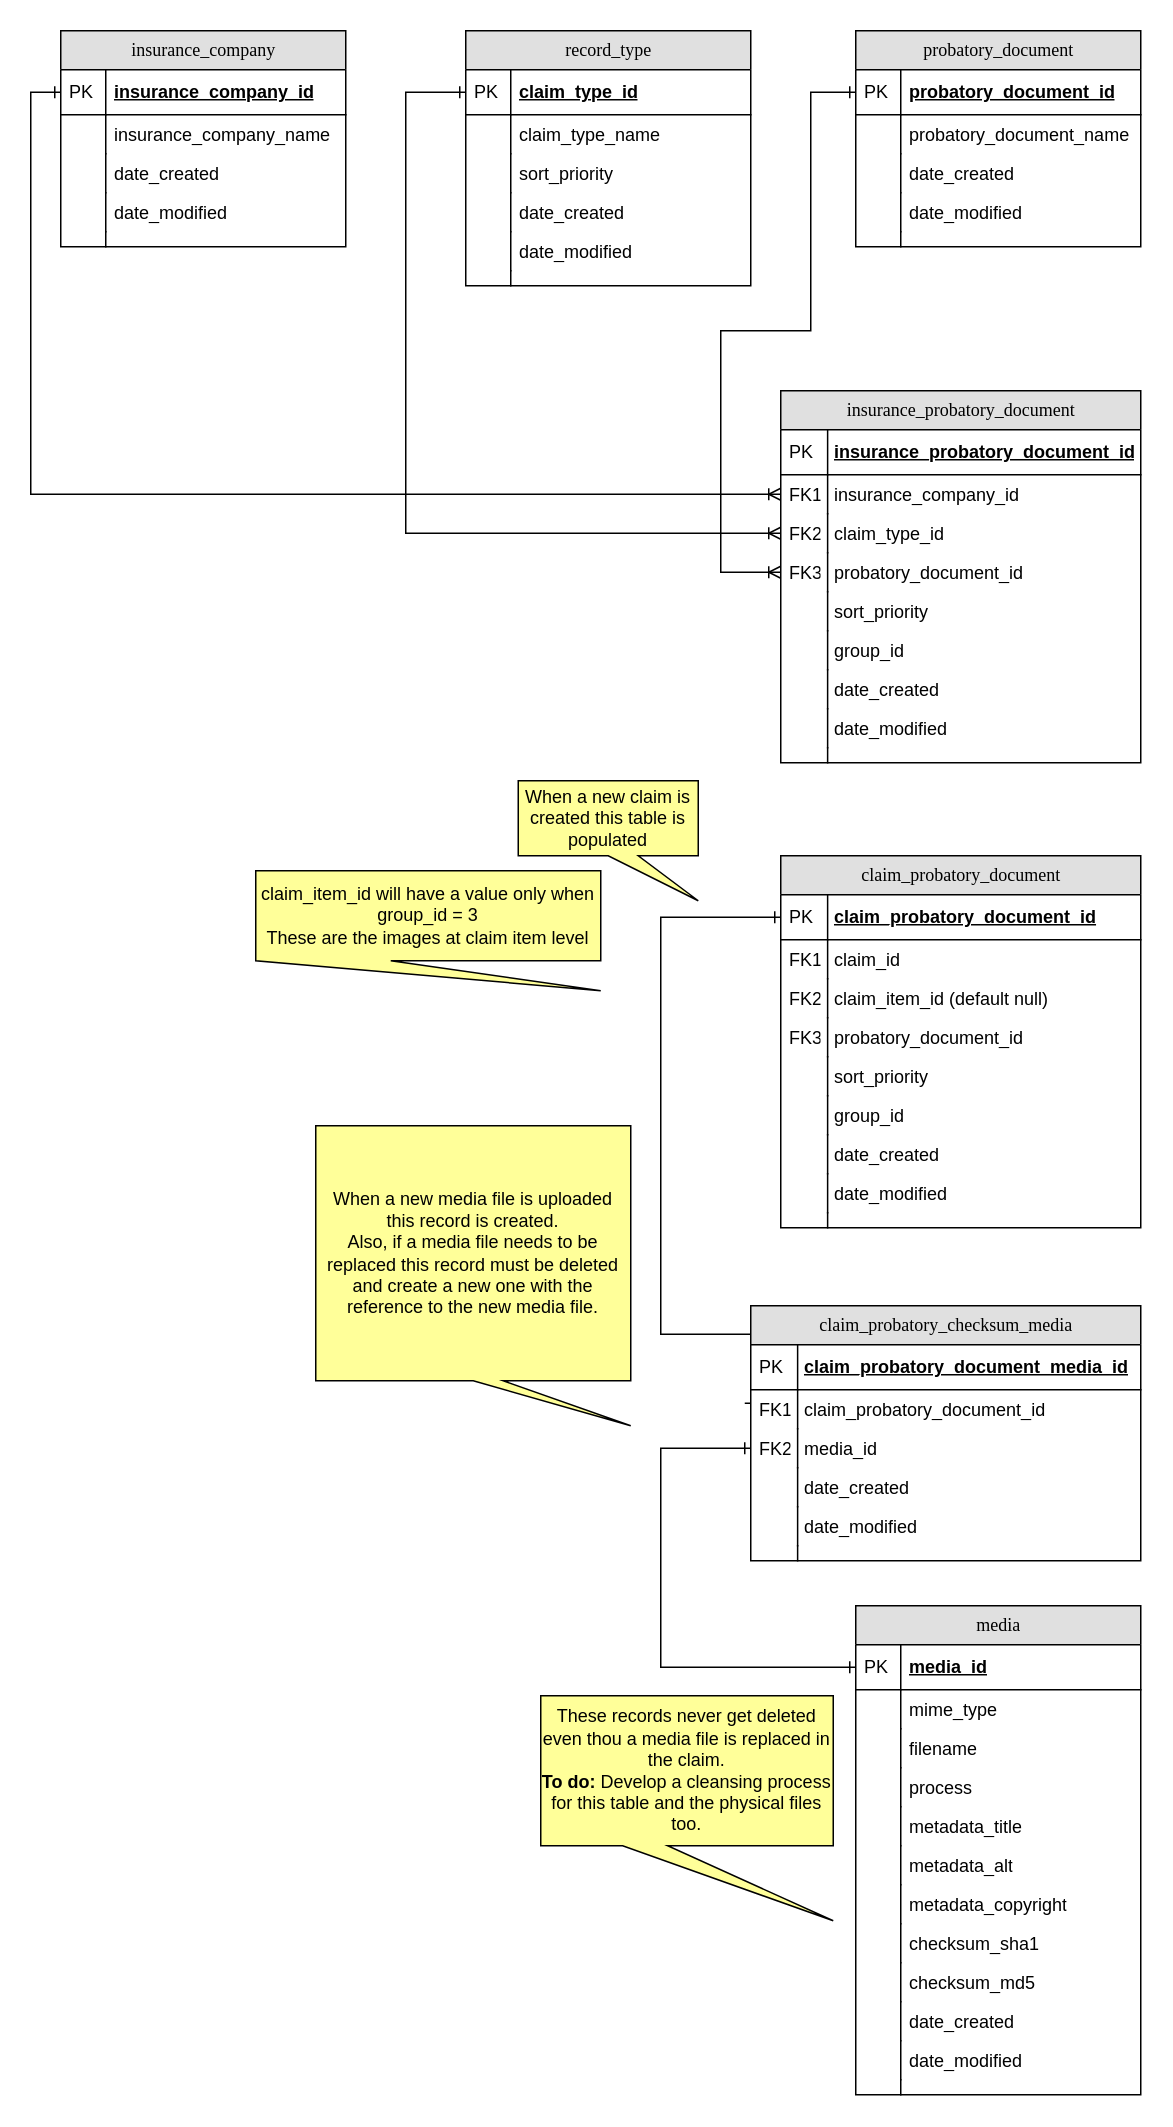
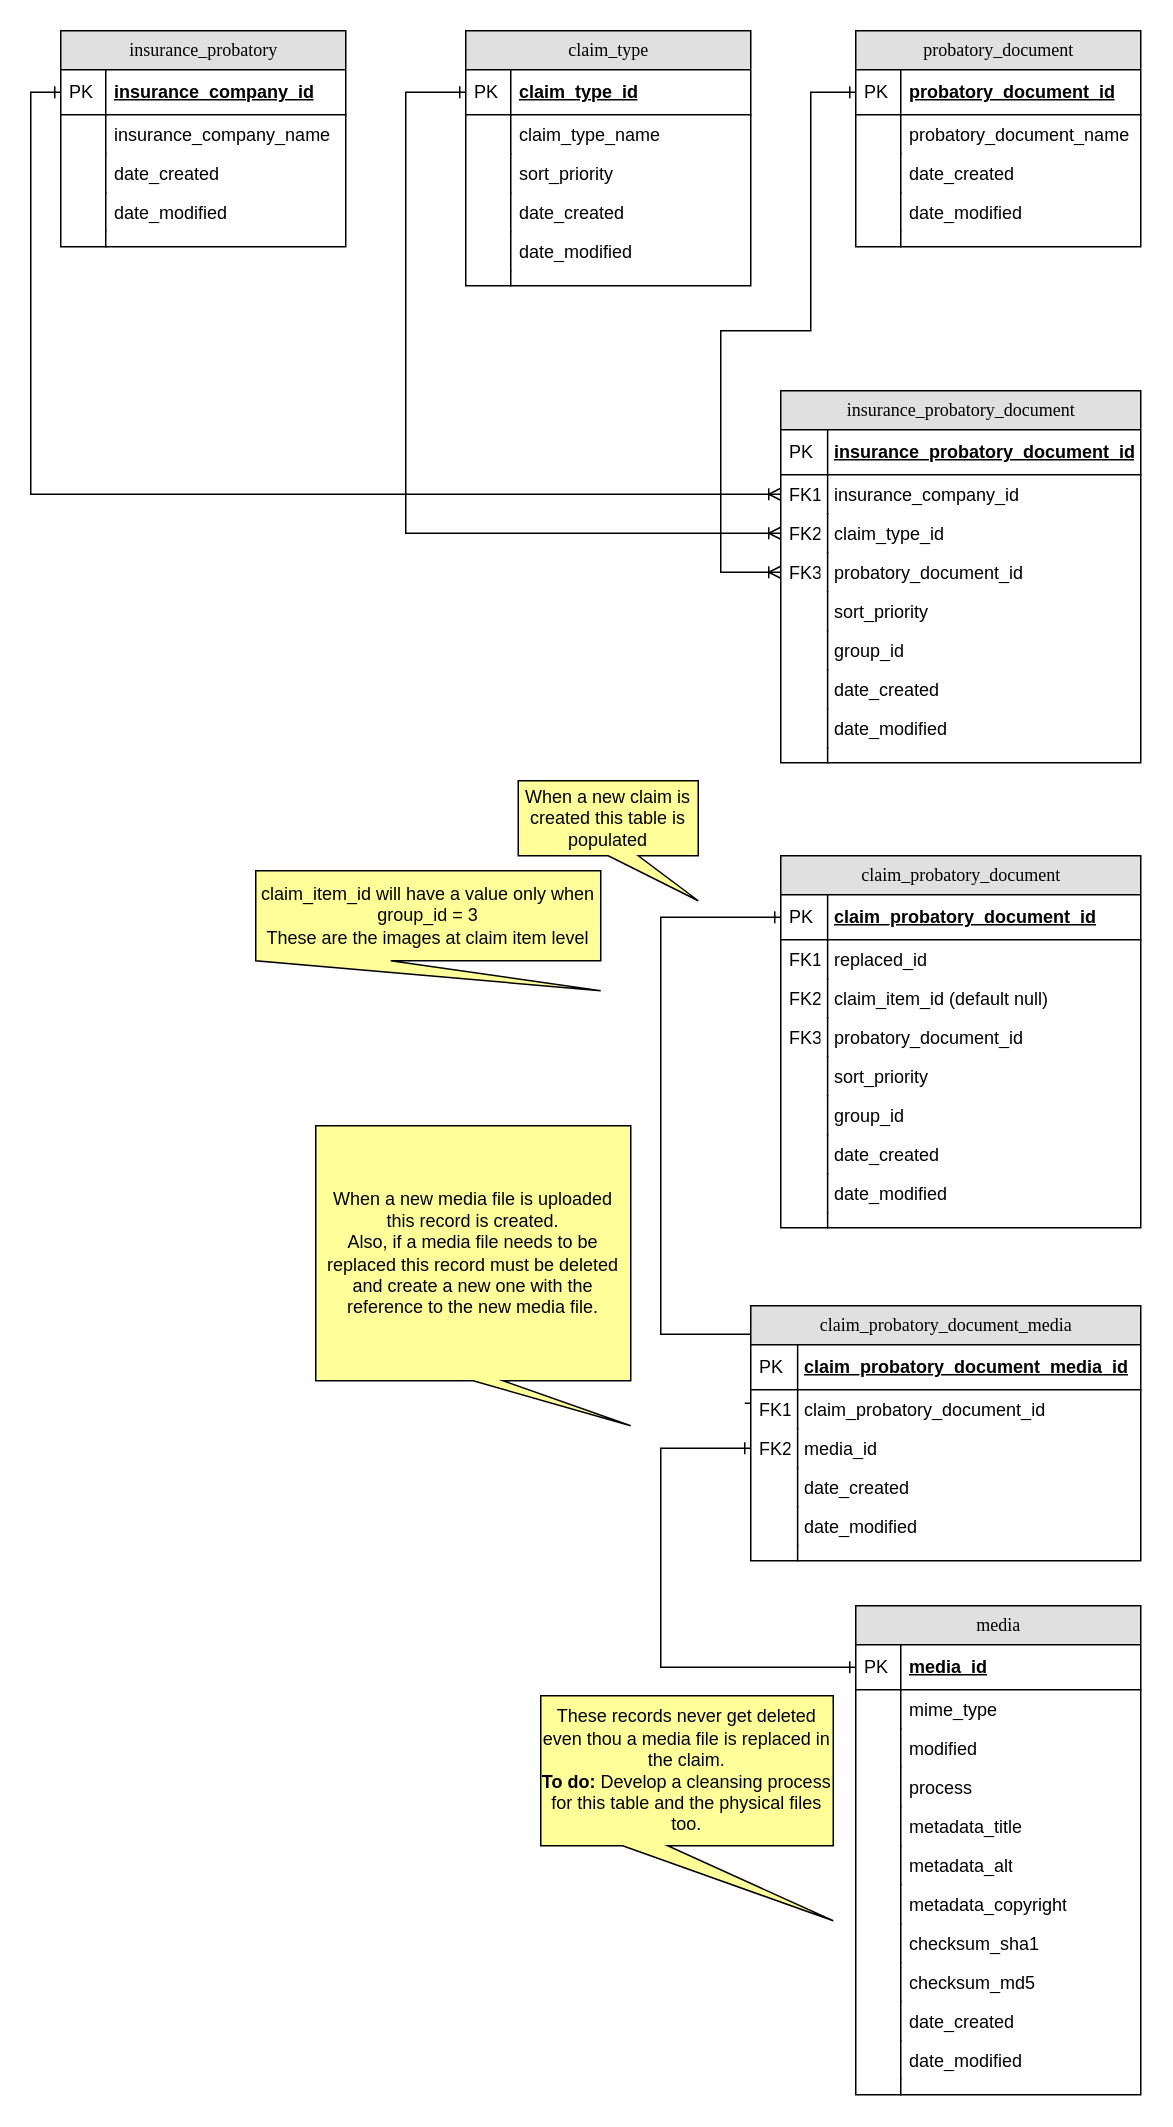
(204, 50) -> (204, 50)
(609, 50) -> (609, 50)
(868, 961) -> (886, 961)
(947, 1325) -> (947, 1325)
(945, 1750) -> (945, 1750)
